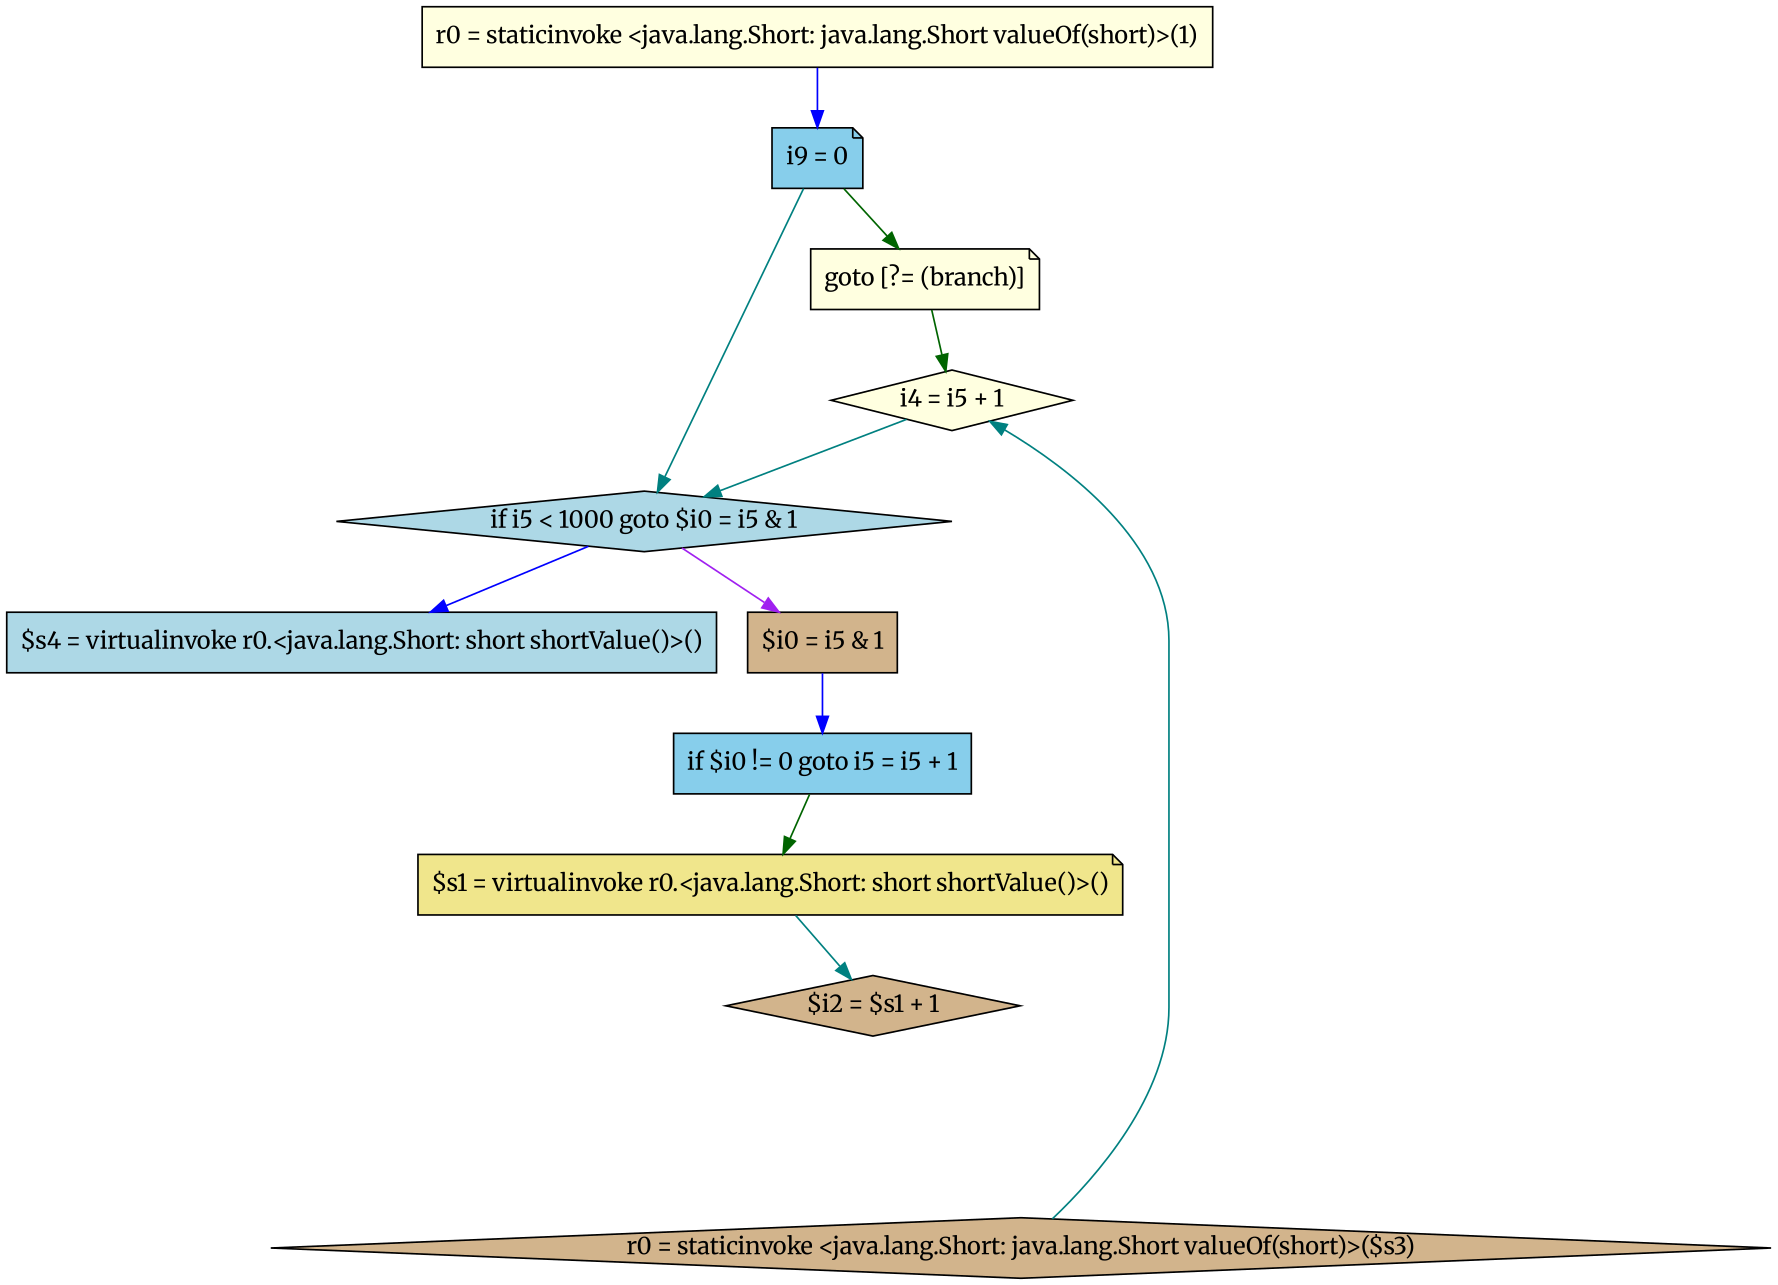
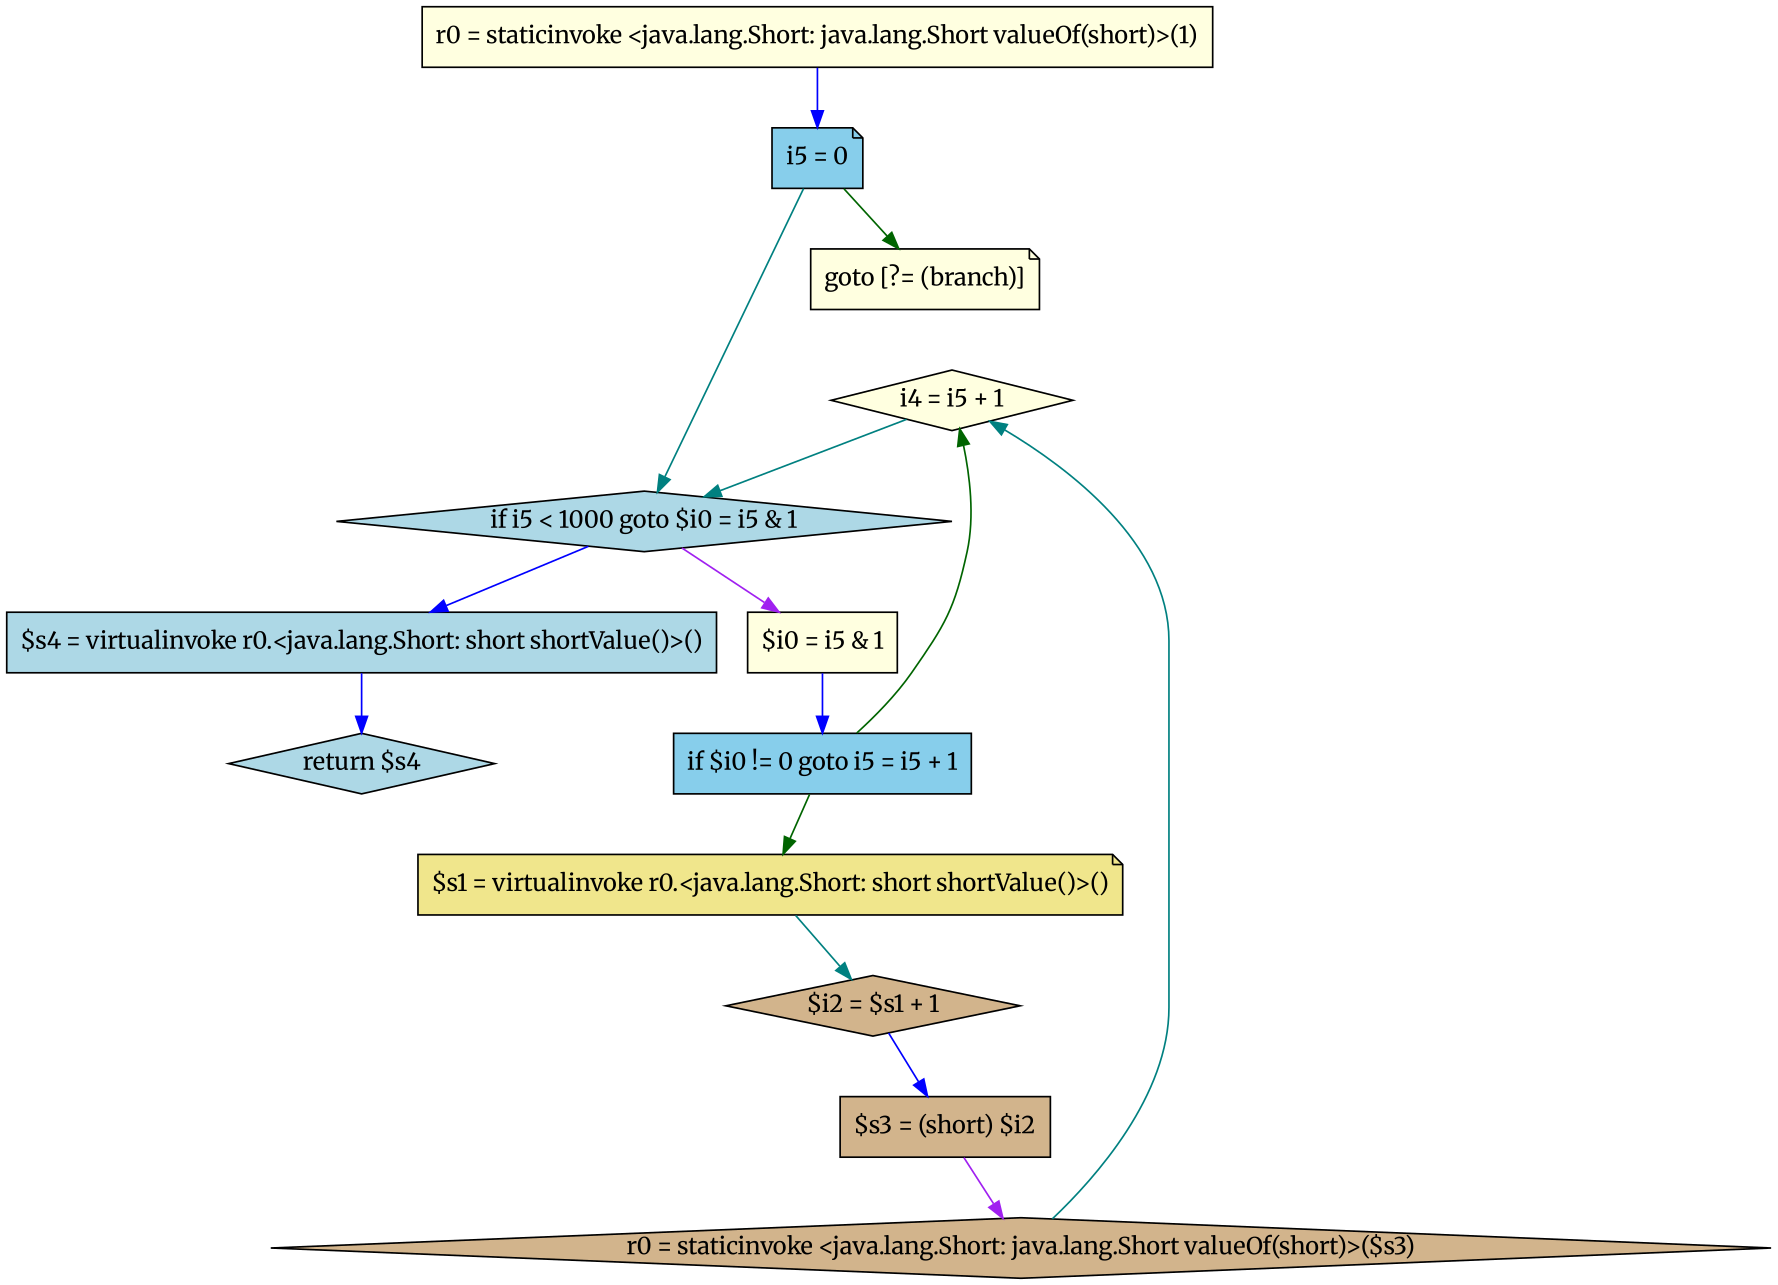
(817, 158) -> (817, 158)
(937, 332) -> (952, 604)
(822, 643) -> (822, 643)
none -> (362, 764)
none -> (945, 1127)
